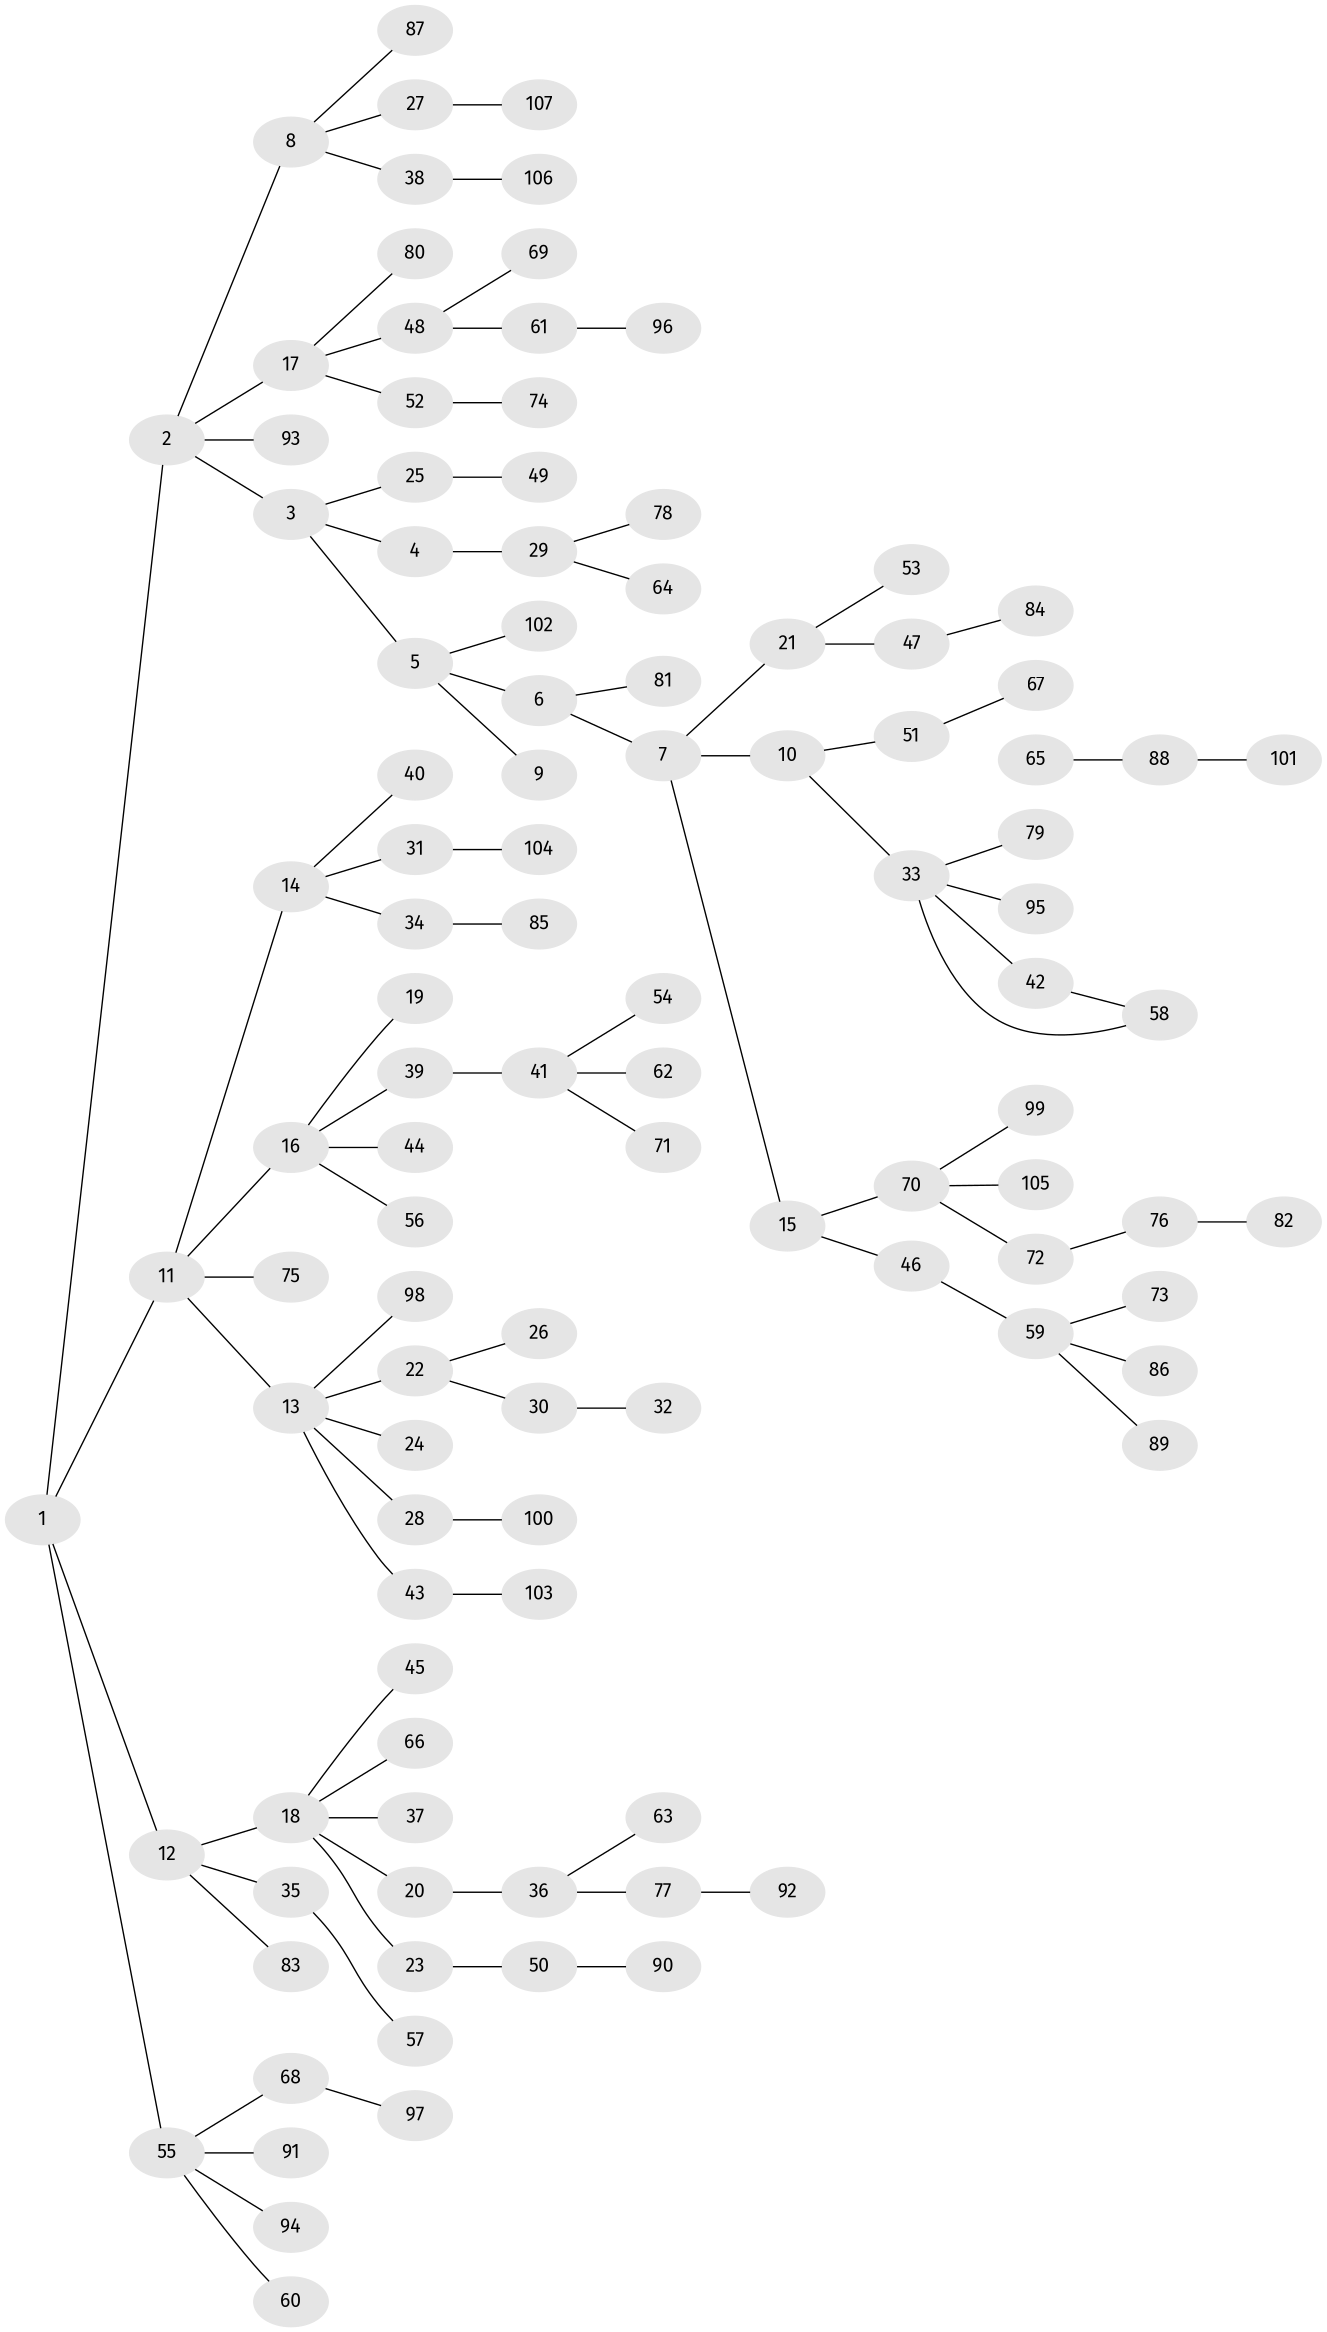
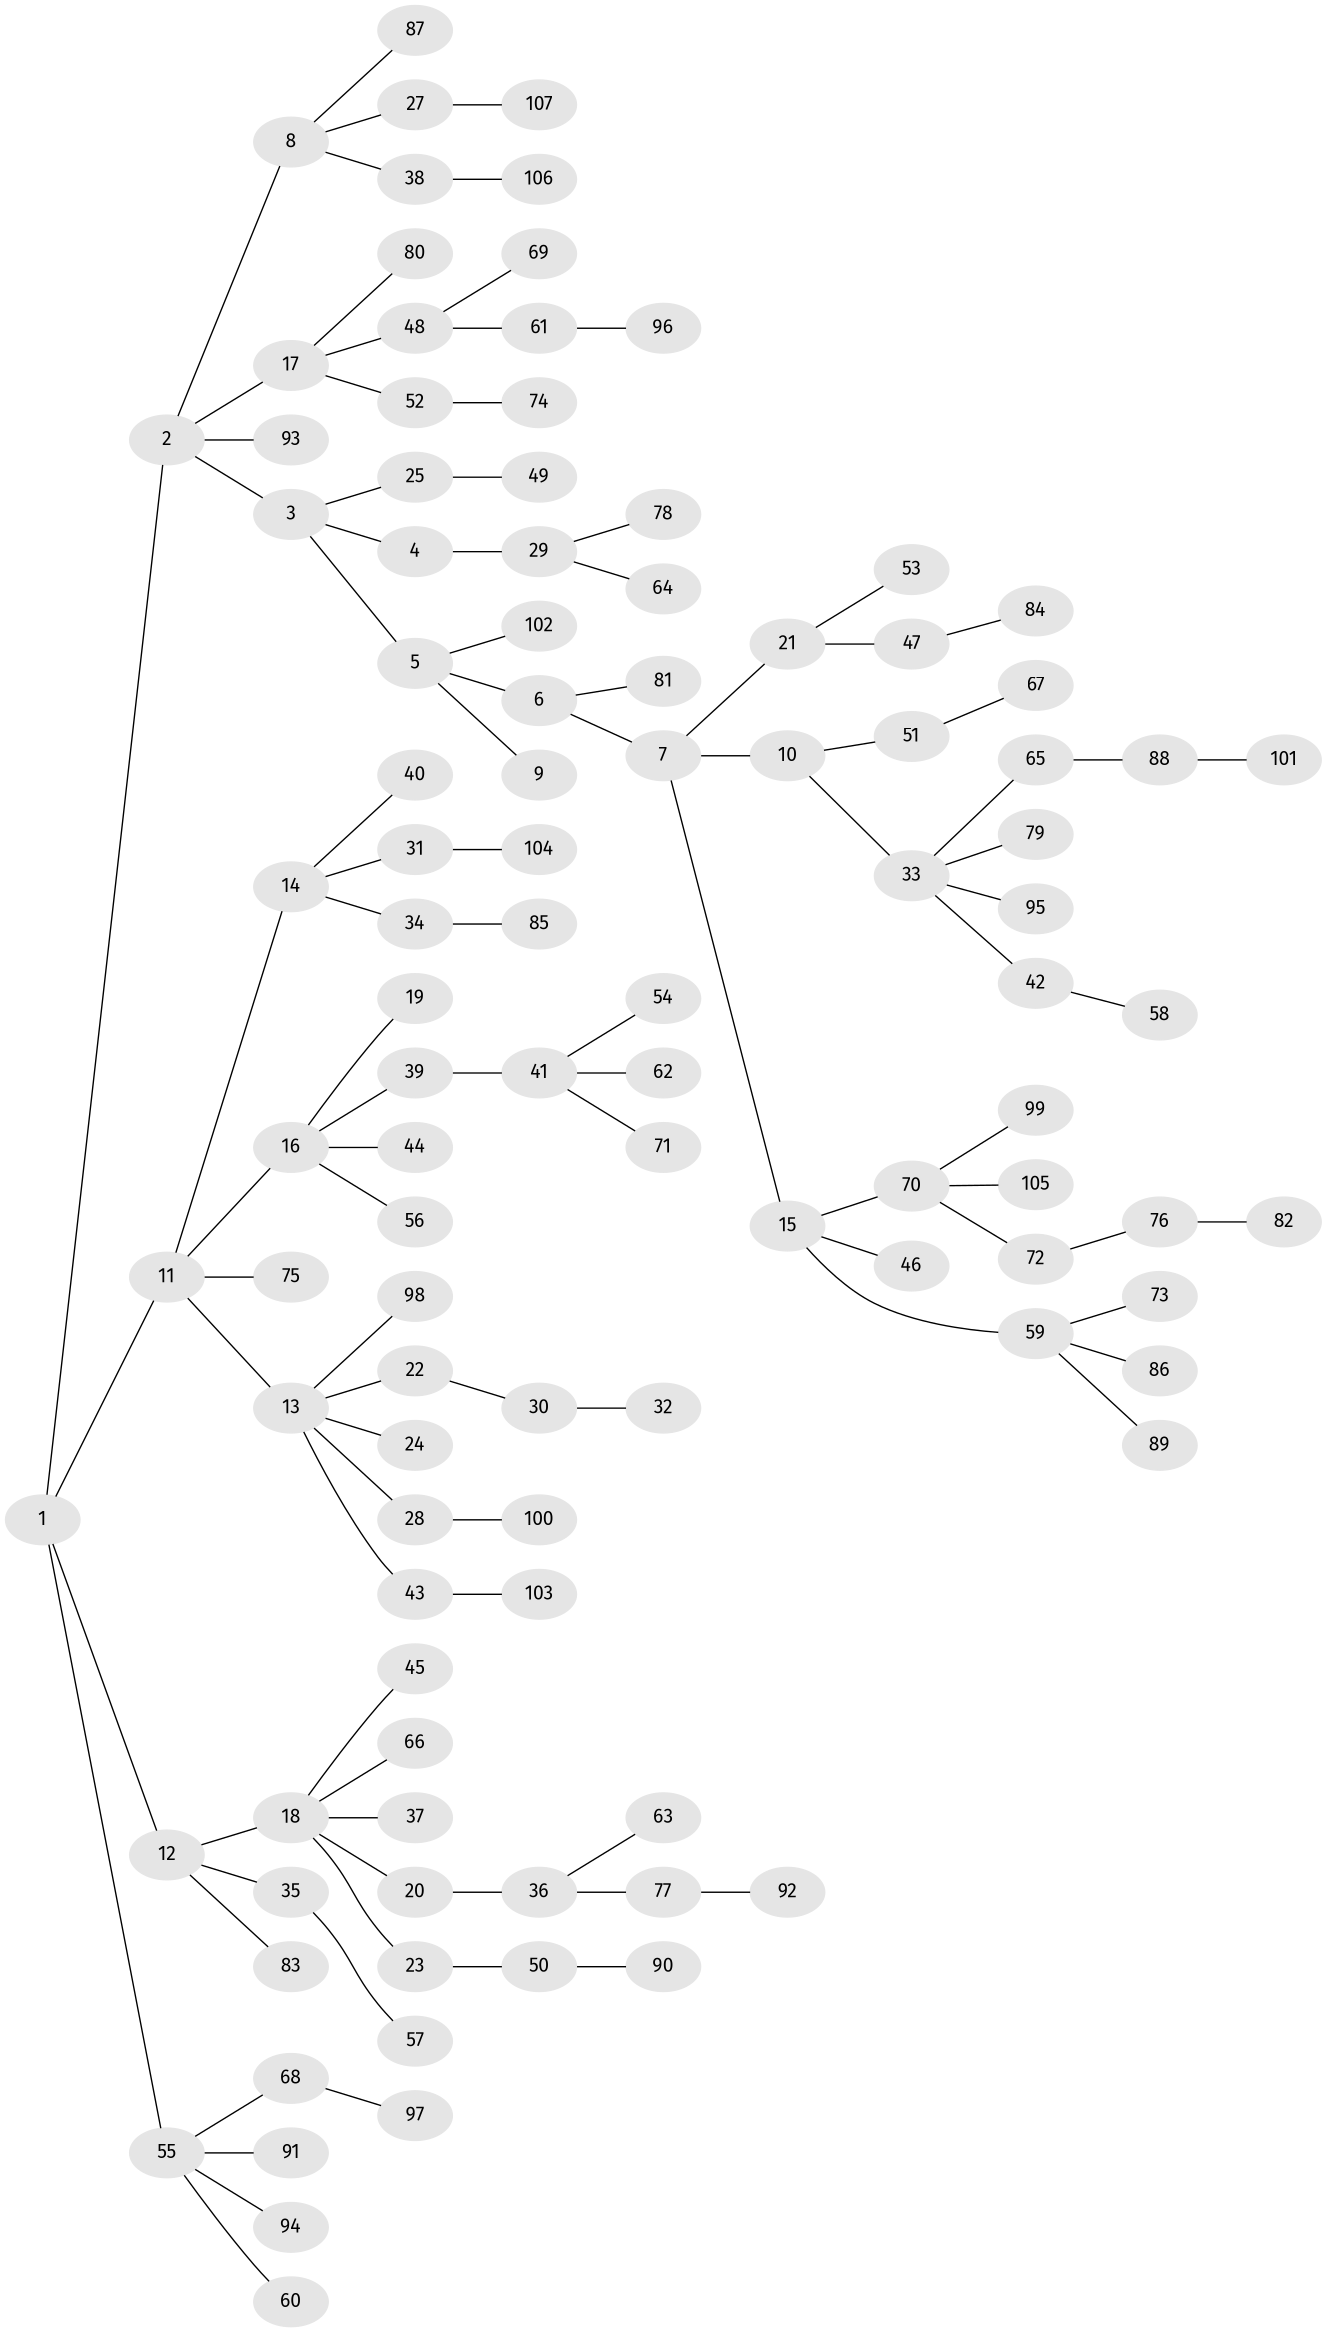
(992, 1016) -> (974, 818)
(974, 1300) -> (893, 1311)
(539, 1334) -> none
